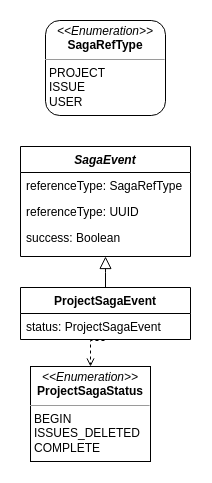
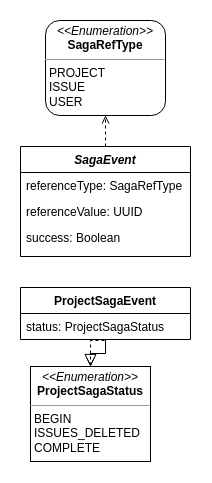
none -> (106, 132)
(87, 212) -> (89, 212)
(106, 279) -> (105, 354)
(104, 327) -> (107, 327)
